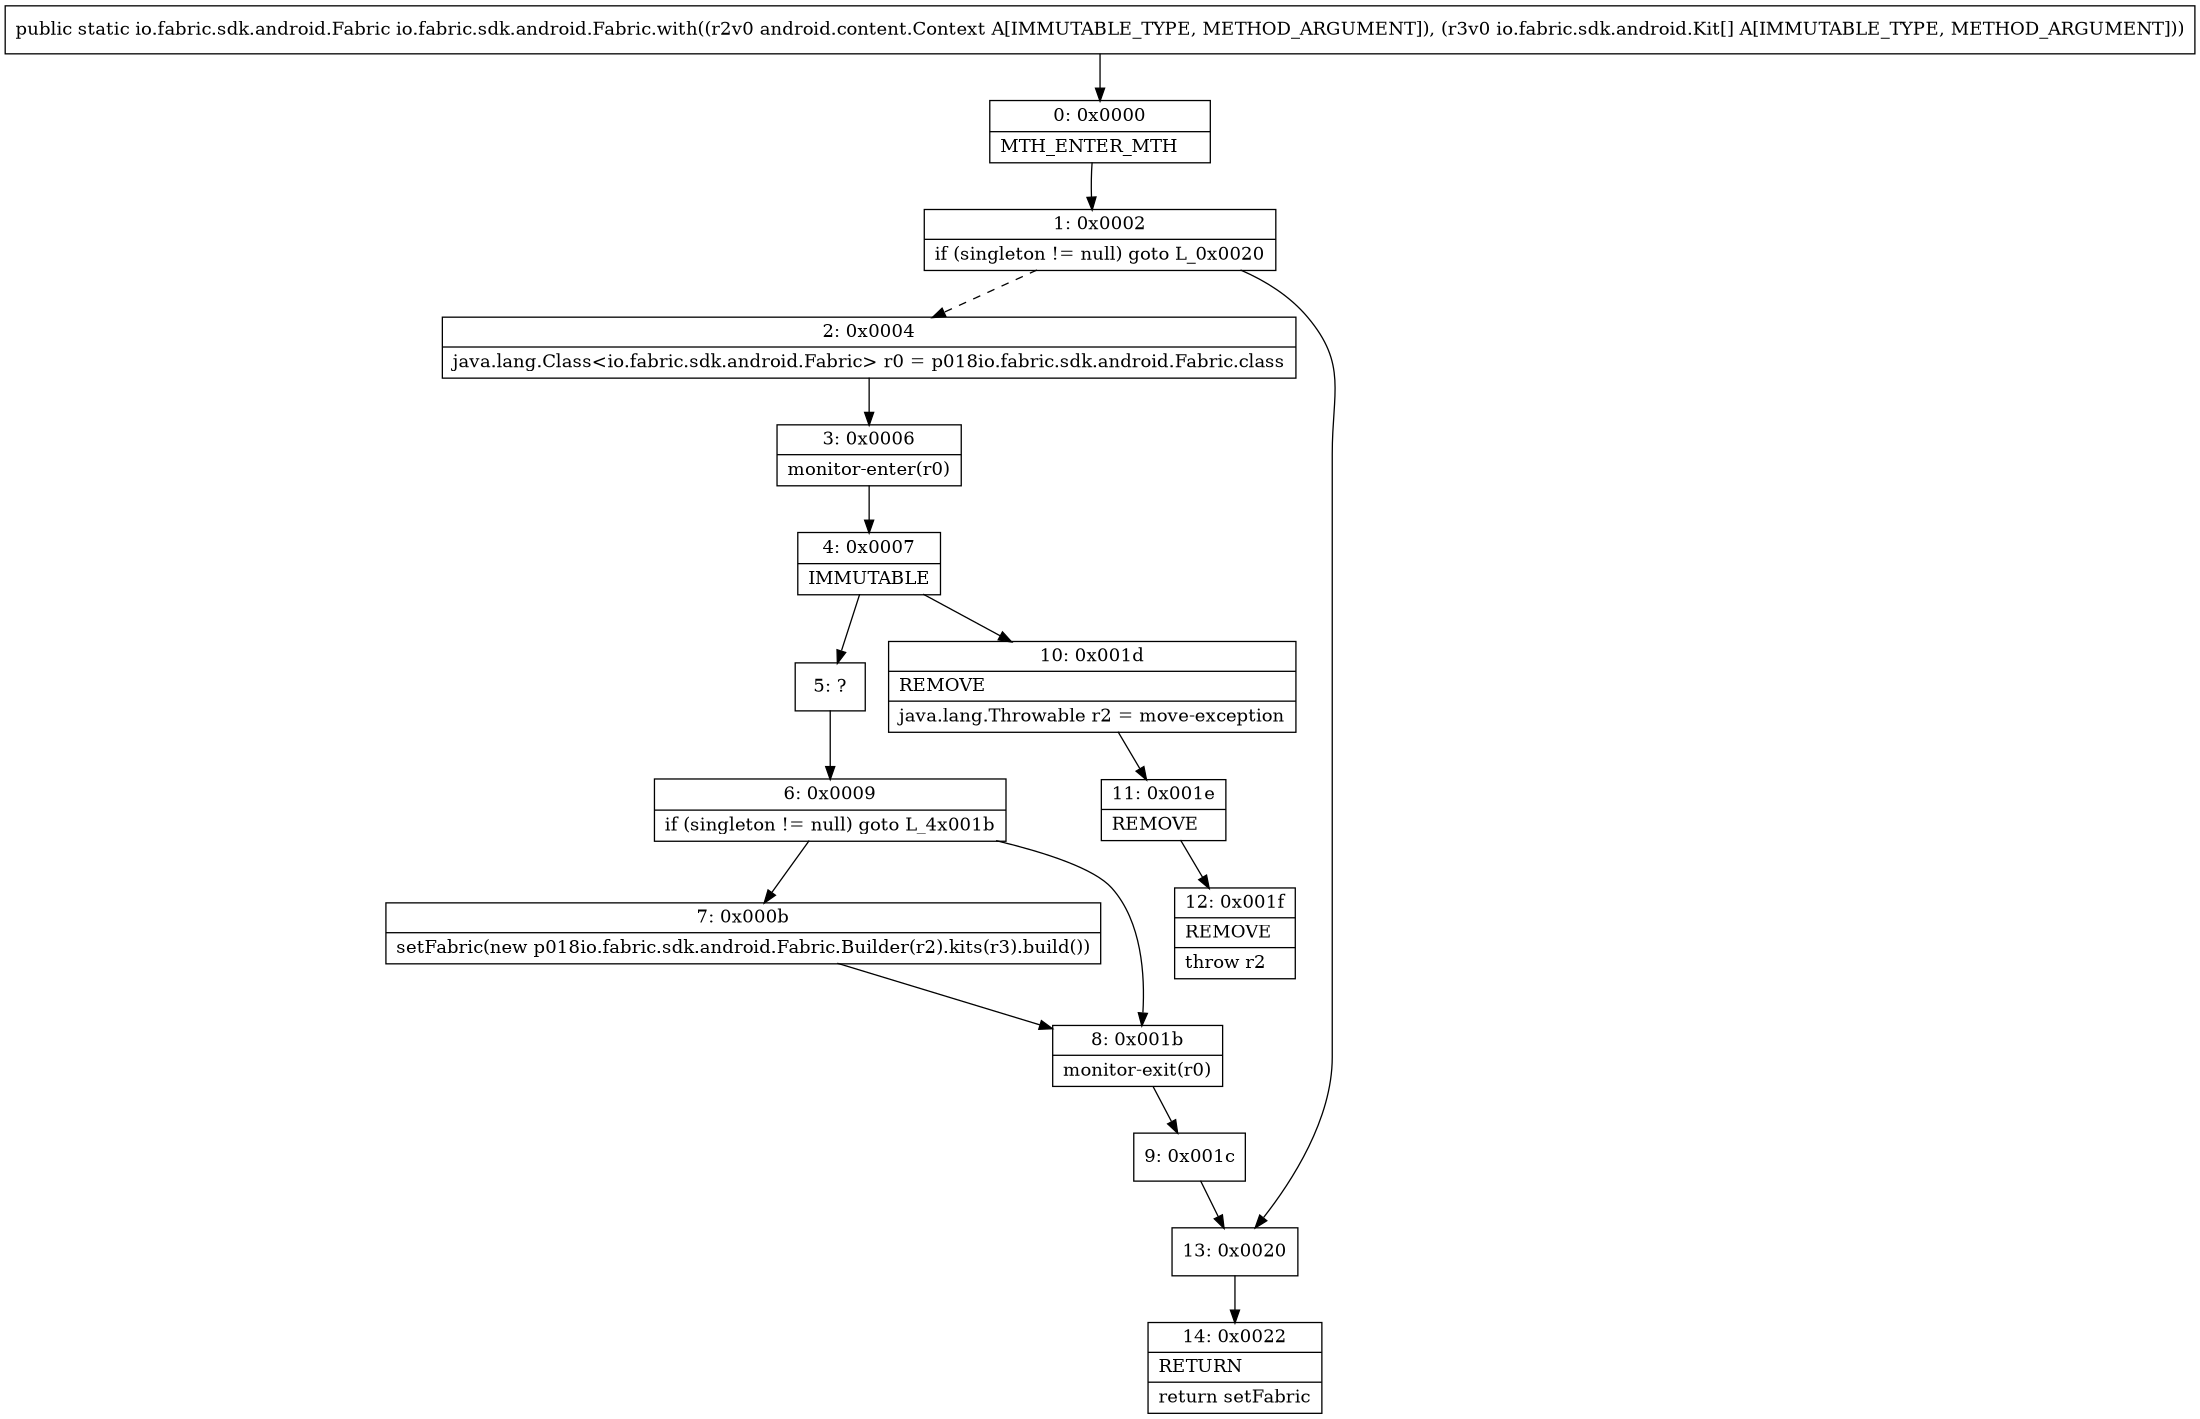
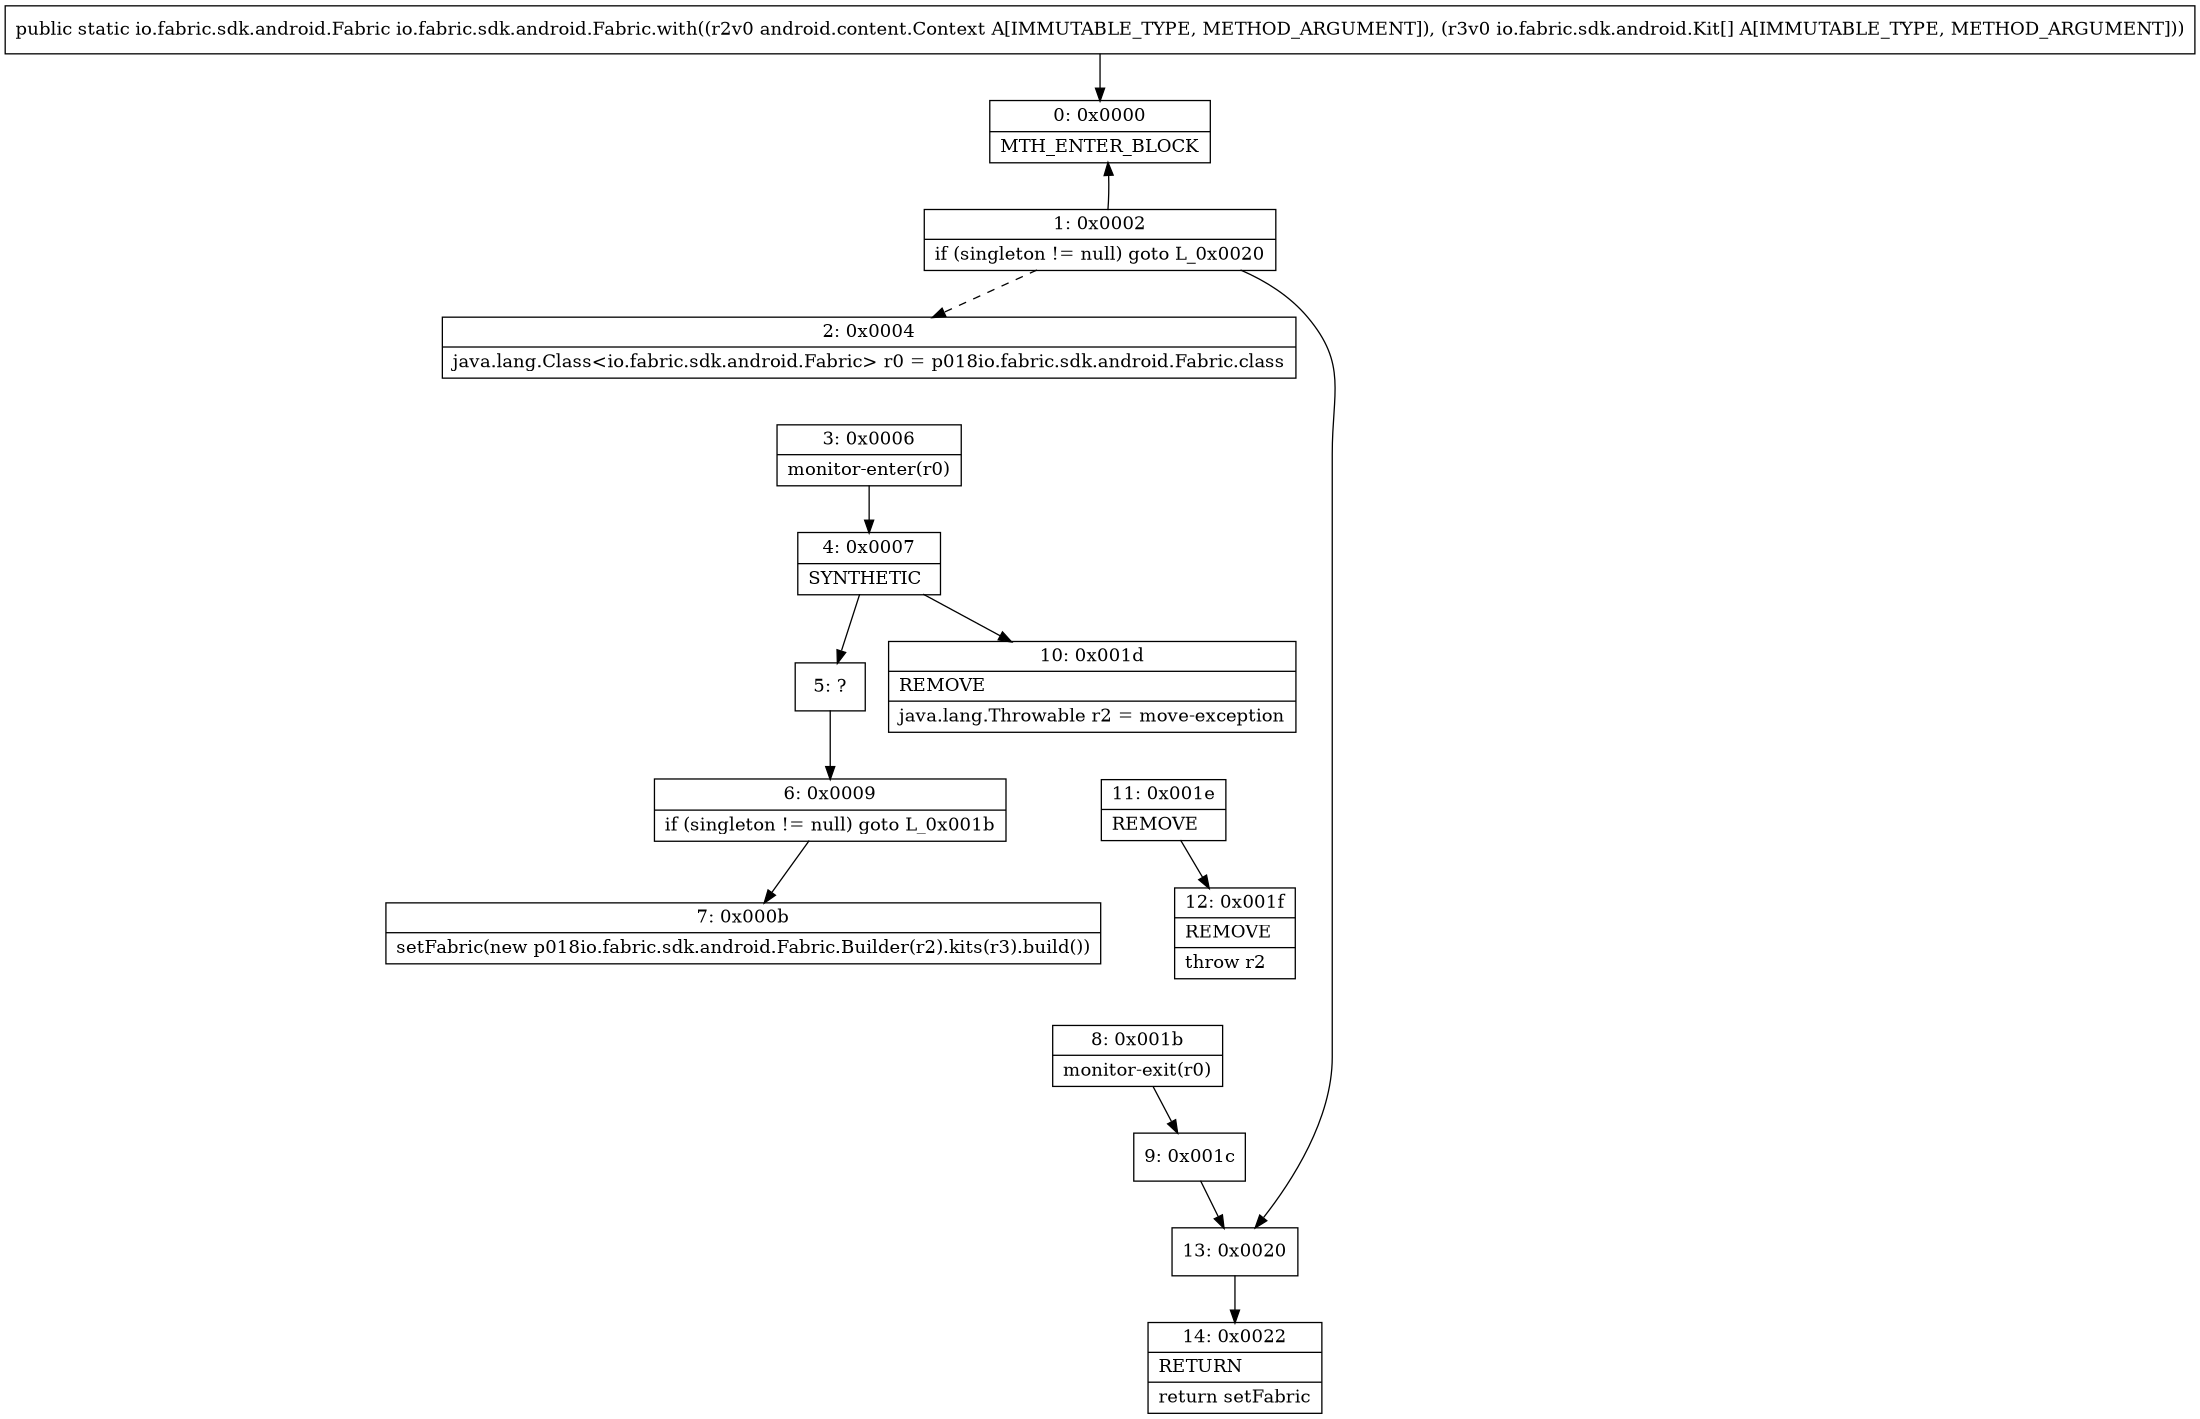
(1089, 147) -> (1100, 147)
(1091, 180) -> (1109, 193)
(869, 395) -> none
(869, 579) -> (865, 579)
(1129, 750) -> none
(830, 825) -> (830, 825)
(1113, 890) -> none
(939, 994) -> none
